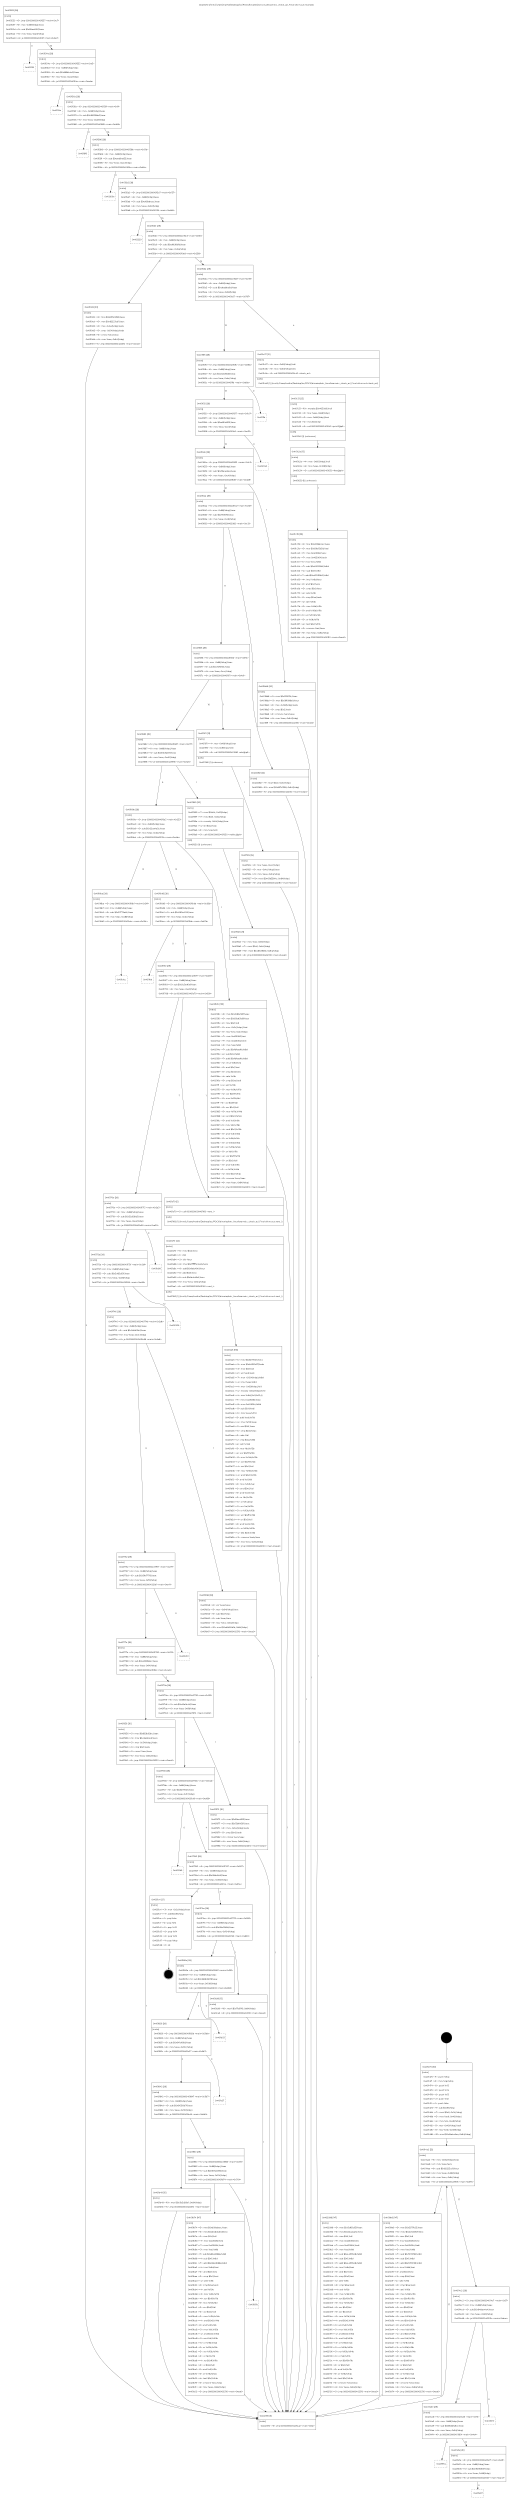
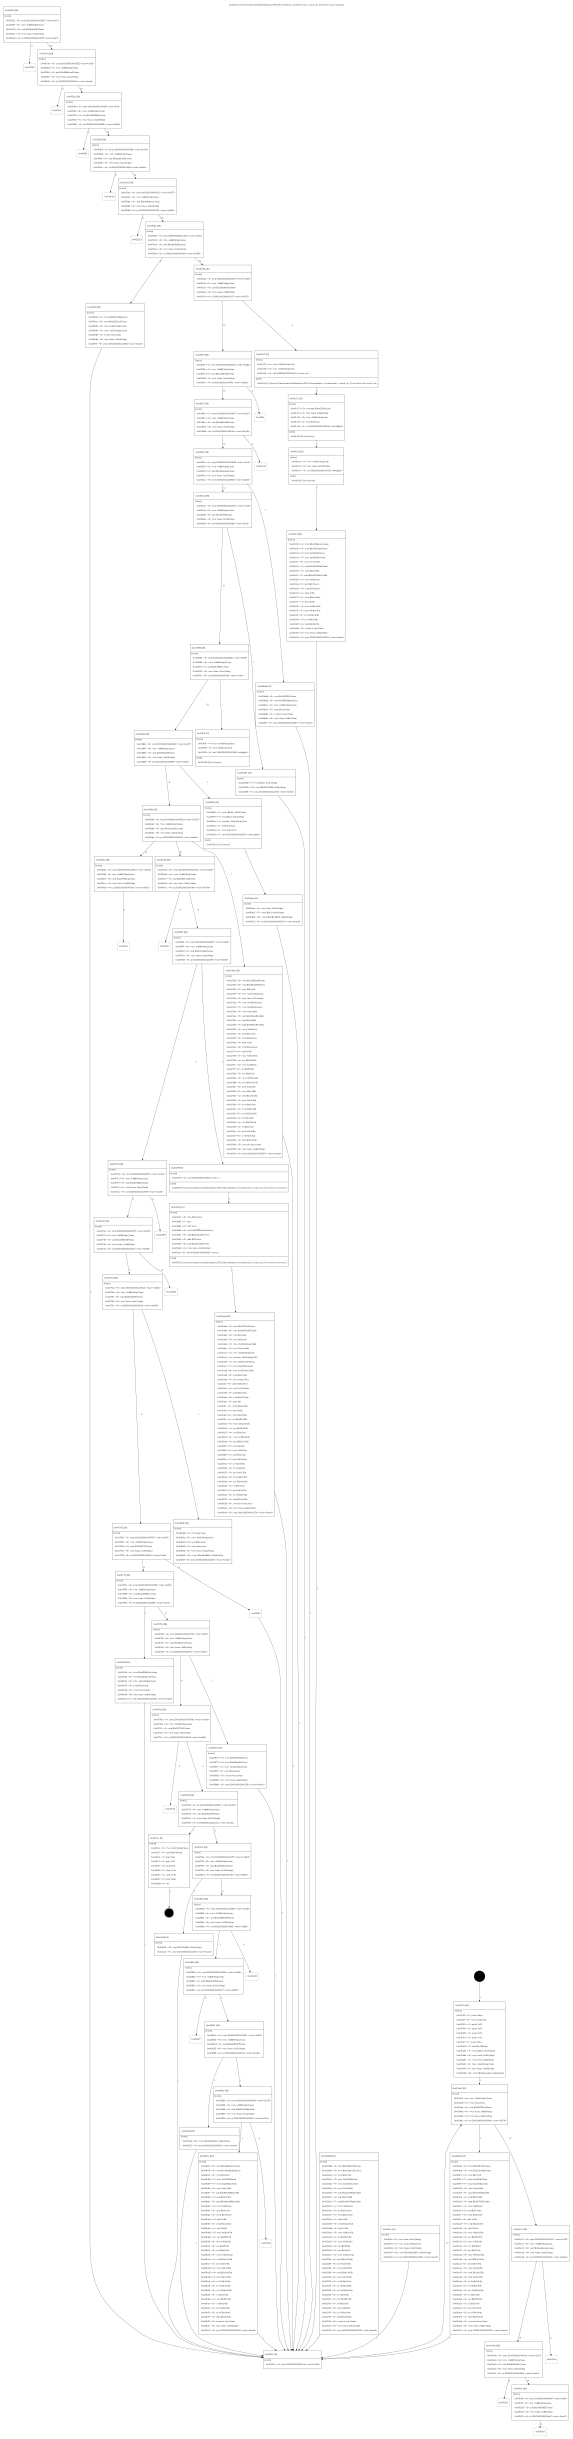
(248, 808) -> none
(275, 2021) -> (281, 1982)
